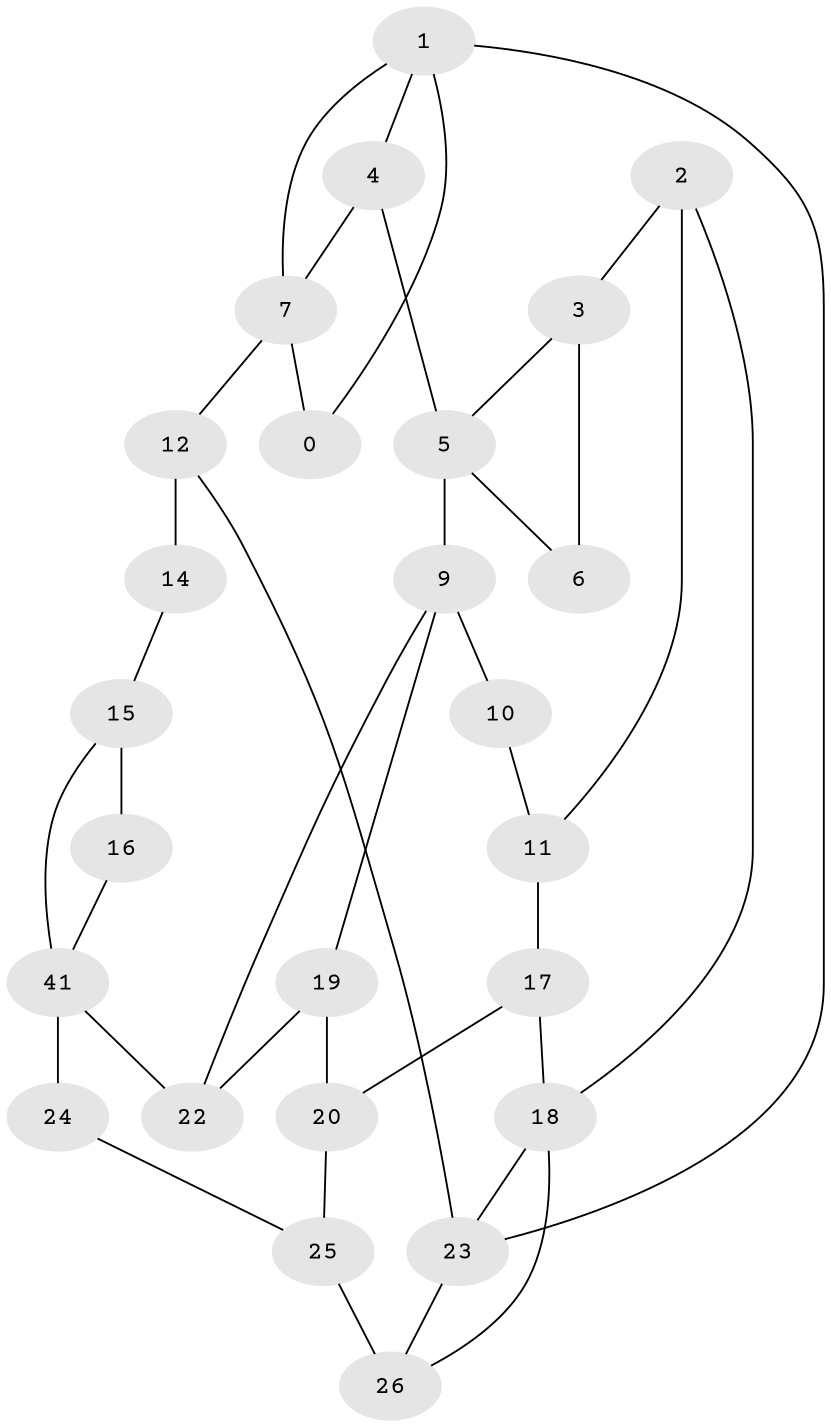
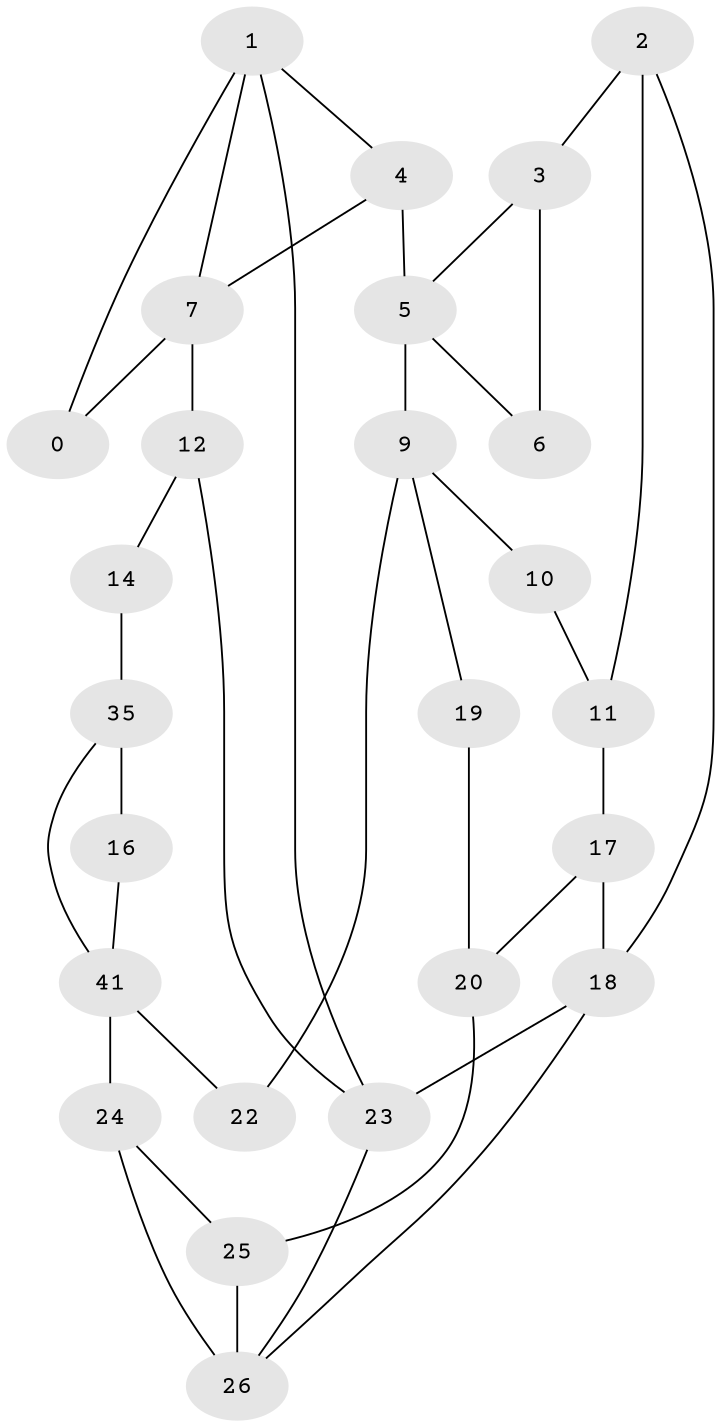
(121, 714) -> (121, 714)
(260, 1050) -> none
none -> (157, 1258)
